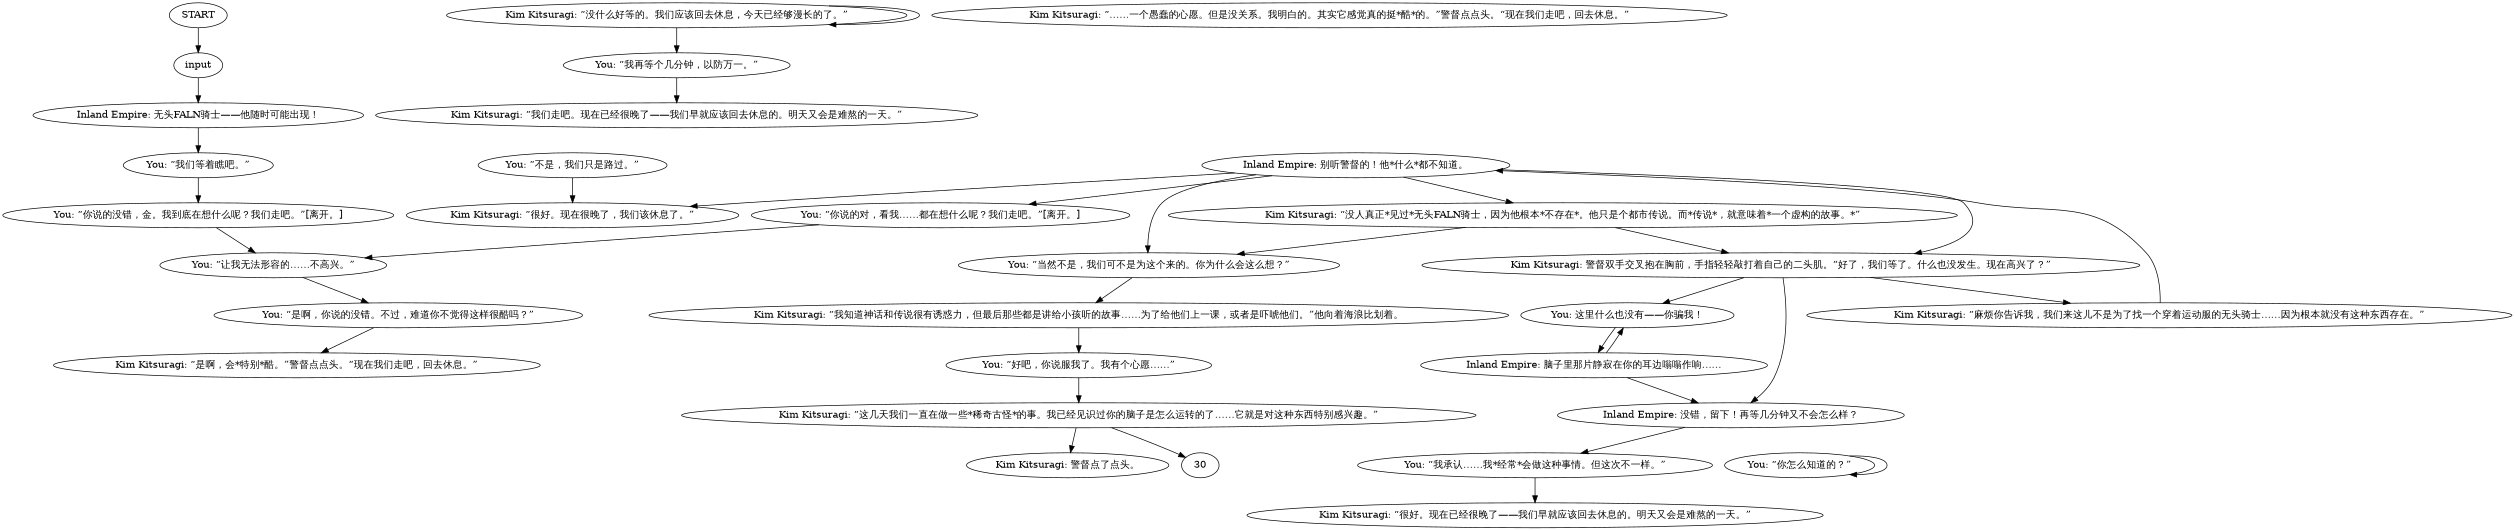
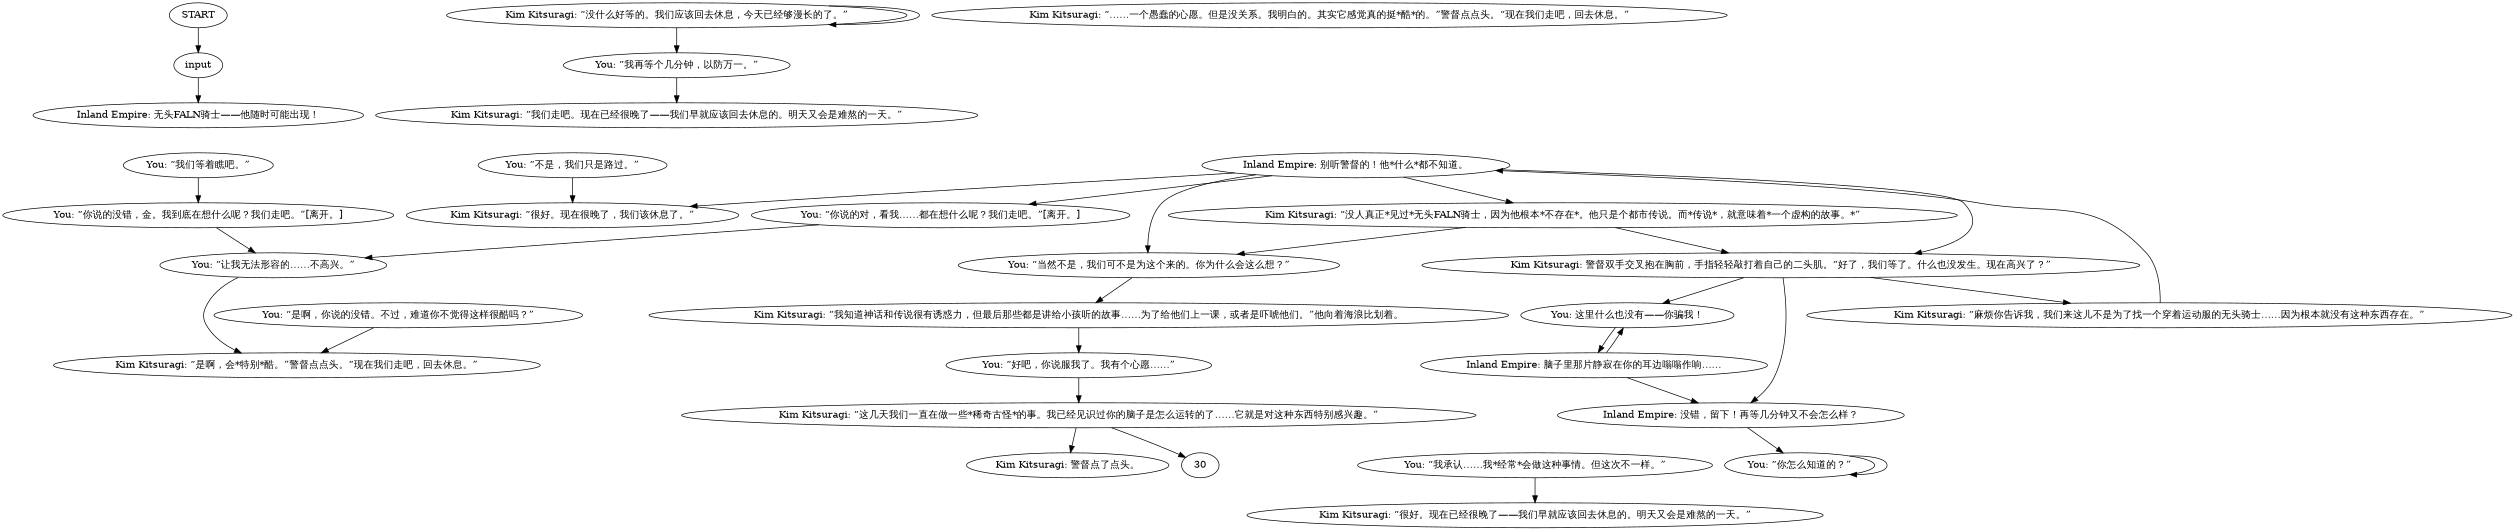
(198, 137) -> none
(332, 289) -> (204, 313)
(1636, 439) -> (1762, 438)
